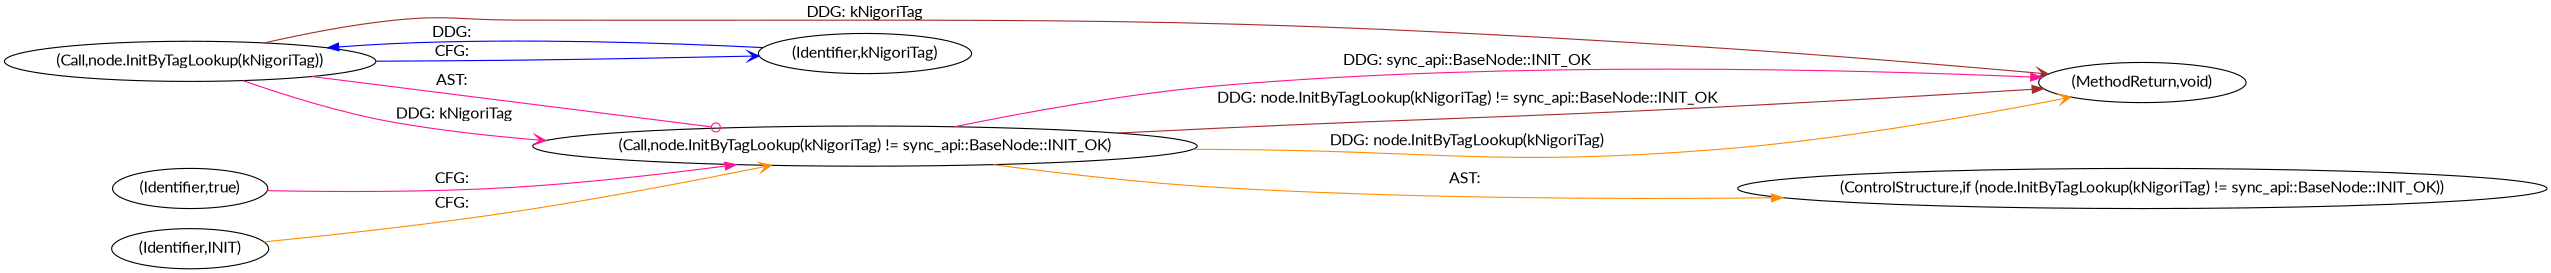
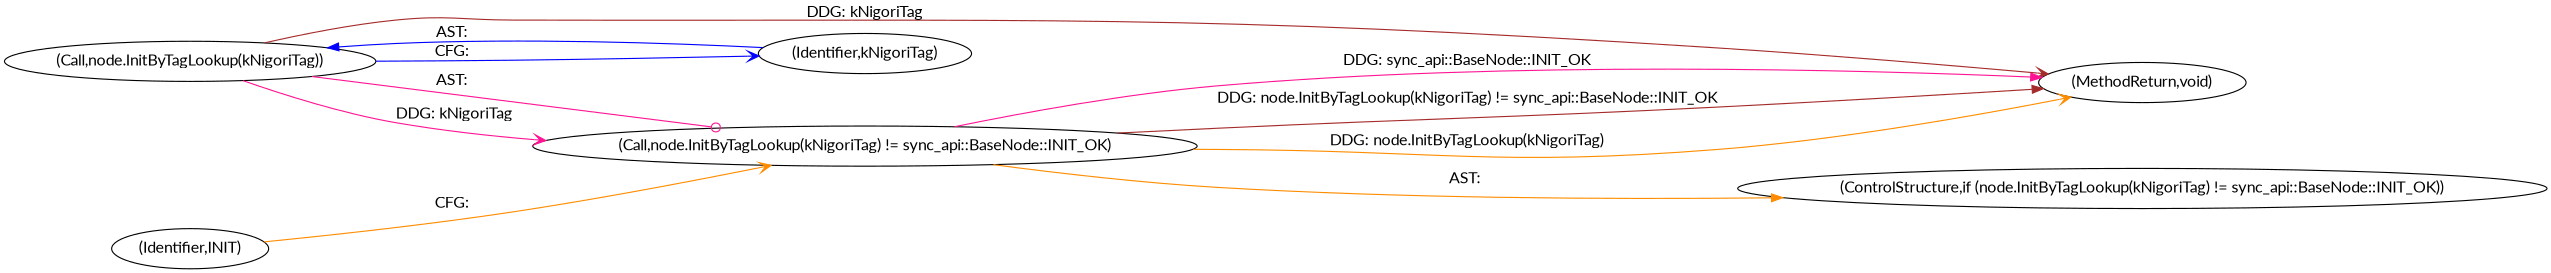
(454, 33) -> (454, 33)
(190, 188) -> none
